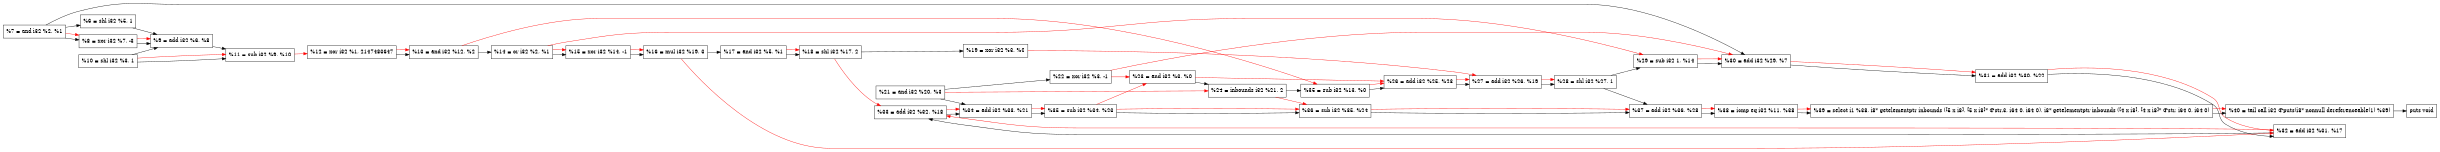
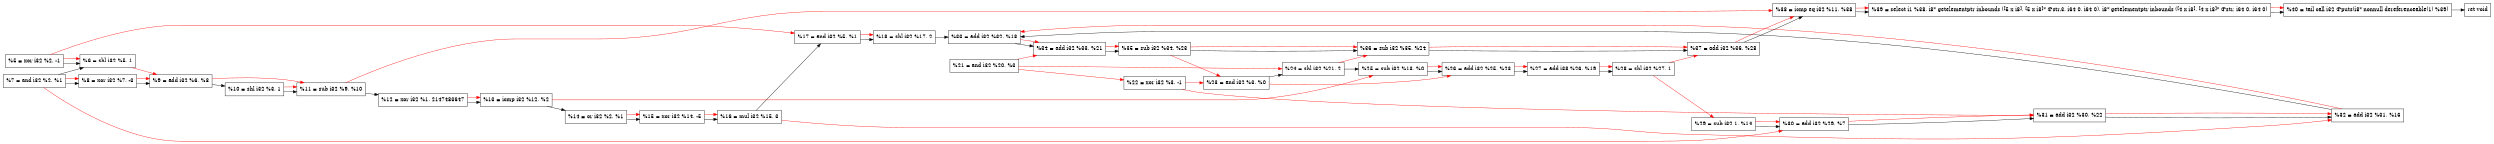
(896, 4) -> (905, 141)
none -> (1053, 11)
(1067, 30) -> none
(143, 31) -> (142, 71)
(1419, 32) -> (1606, 111)
(217, 47) -> (256, 78)
(996, 51) -> none
(143, 52) -> (217, 85)
(444, 52) -> (516, 100)
(598, 52) -> (672, 117)
(676, 52) -> (749, 117)
(299, 54) -> (370, 94)
none -> (34, 61)
(1624, 72) -> (1682, 96)
(1505, 82) -> (1563, 69)
(853, 84) -> (940, 37)
(996, 85) -> (1069, 74)
(1247, 91) -> (1313, 69)
(1335, 91) -> (1393, 69)
(1624, 96) -> (1682, 59)
(951, 101) -> (1025, 58)
(2422, 111) -> (2478, 10)
(2310, 131) -> (2368, 115)
